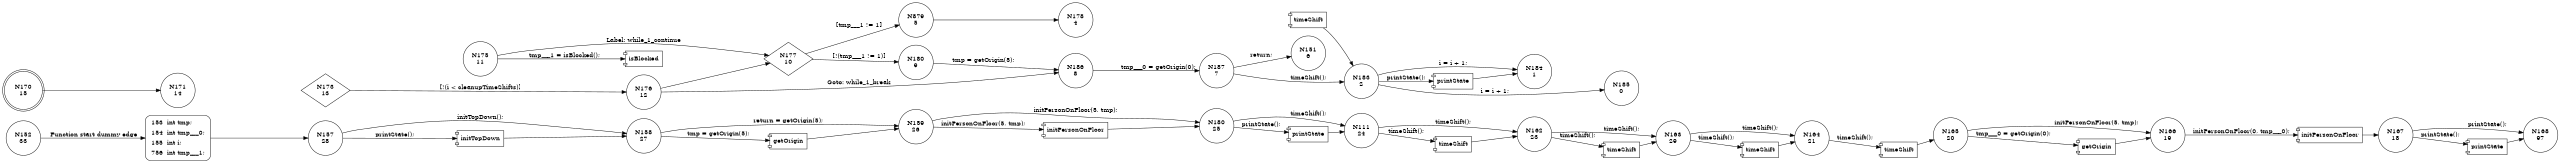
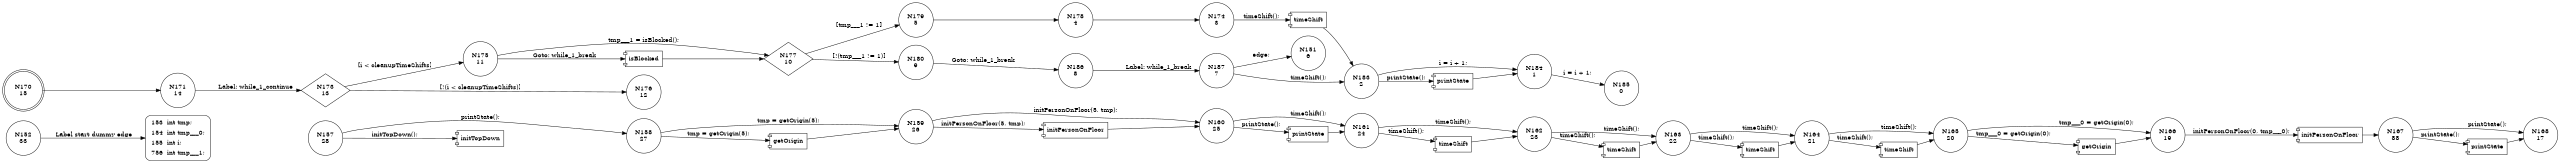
(916, 20) -> (916, 20)
none -> (1217, 20)
(644, 40) -> (644, 40)
(1261, 55) -> (1261, 55)
(565, 56) -> (565, 56)
(983, 60) -> (983, 60)
(1159, 67) -> (1159, 67)
none -> (402, 75)
(713, 76) -> (711, 59)
(858, 88) -> none
none -> (246, 90)
(1489, 95) -> (1576, 79)
(480, 117) -> (480, 117)
(788, 121) -> (788, 121)
(2097, 123) -> (2097, 123)
(1217, 126) -> (1217, 126)
(1362, 131) -> (1362, 131)
none -> (1879, 131)
(94, 135) -> (94, 135)
(395, 135) -> (395, 135)
(2396, 135) -> (2396, 135)
(2541, 135) -> (2541, 135)
(563, 137) -> none
(257, 138) -> none
(1673, 138) -> (1673, 138)
